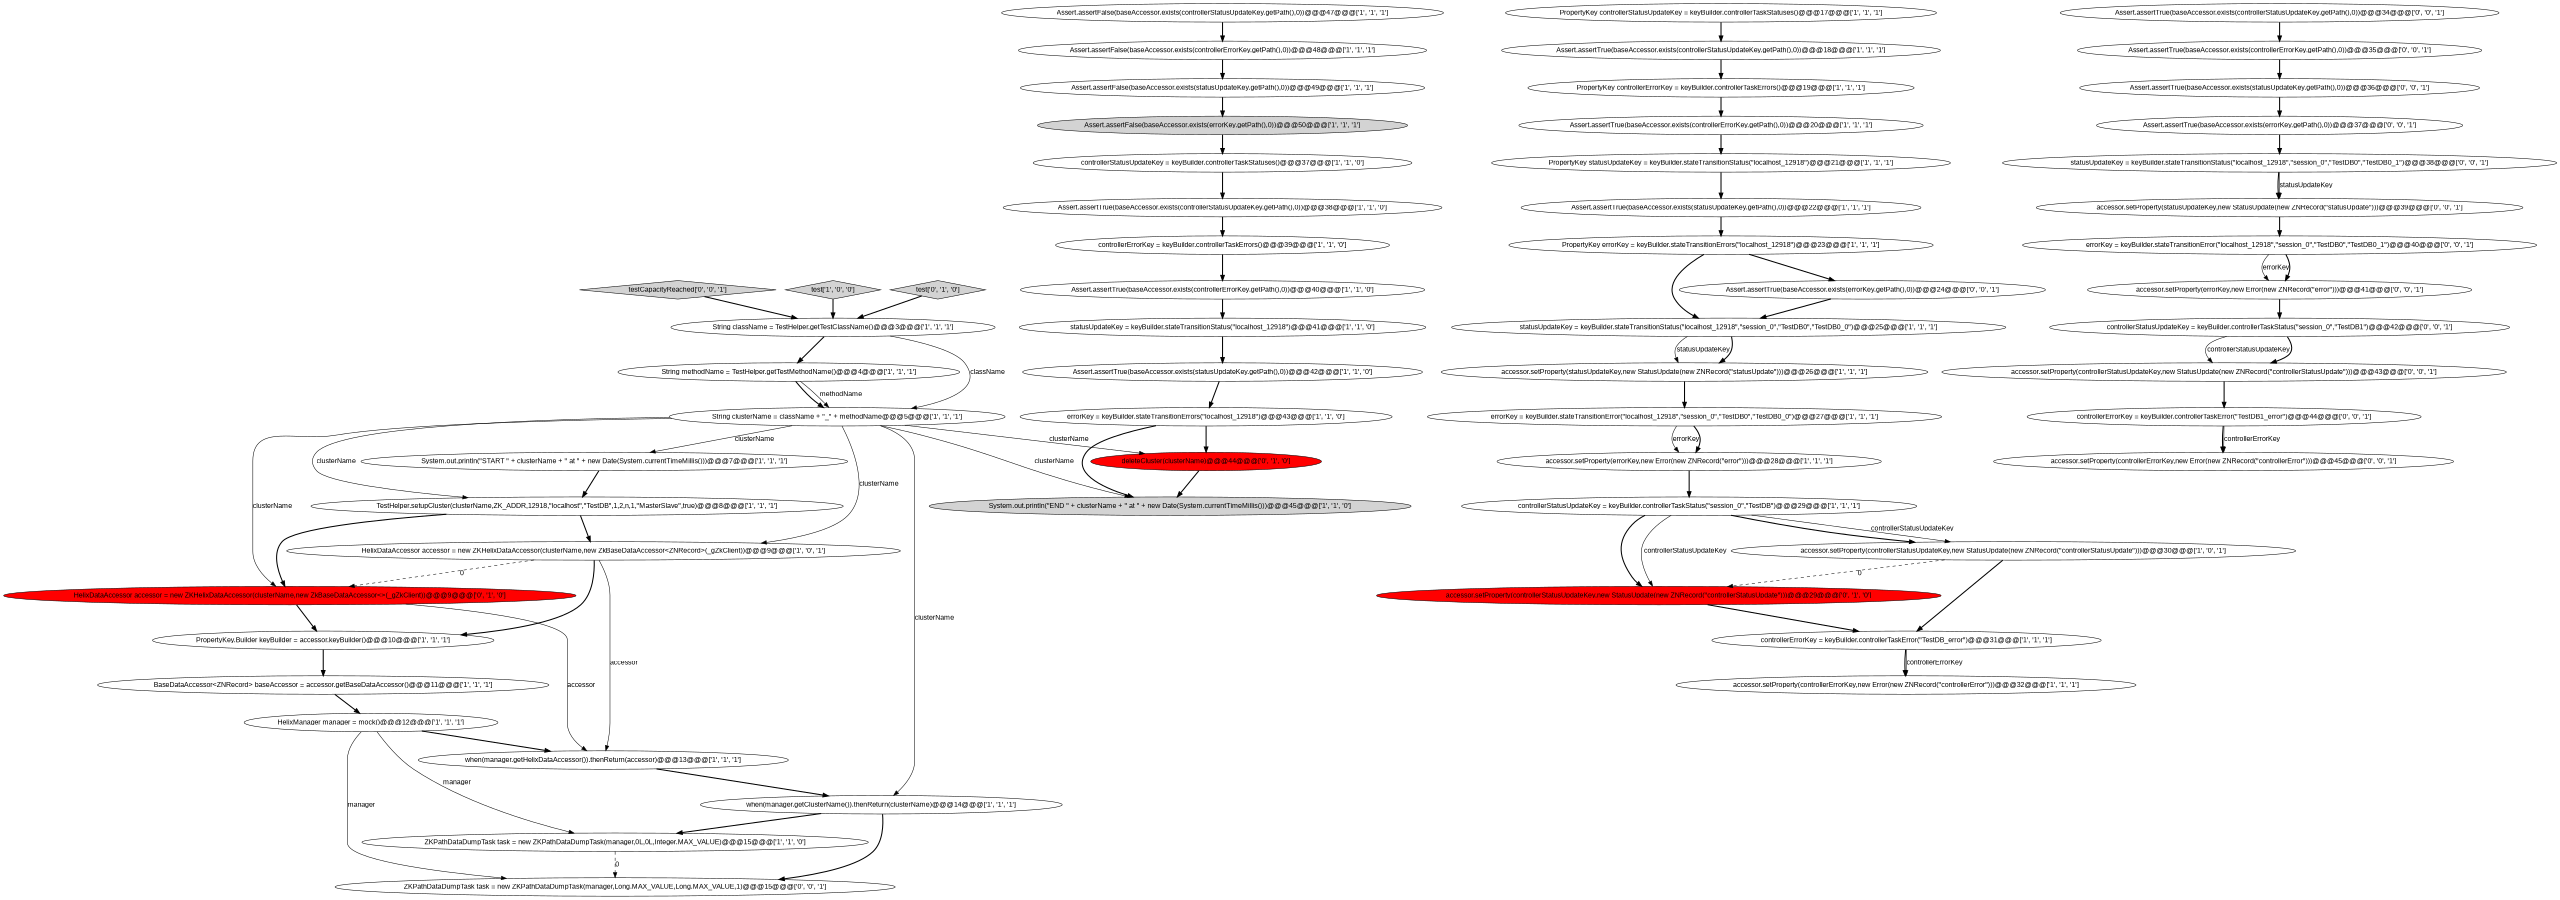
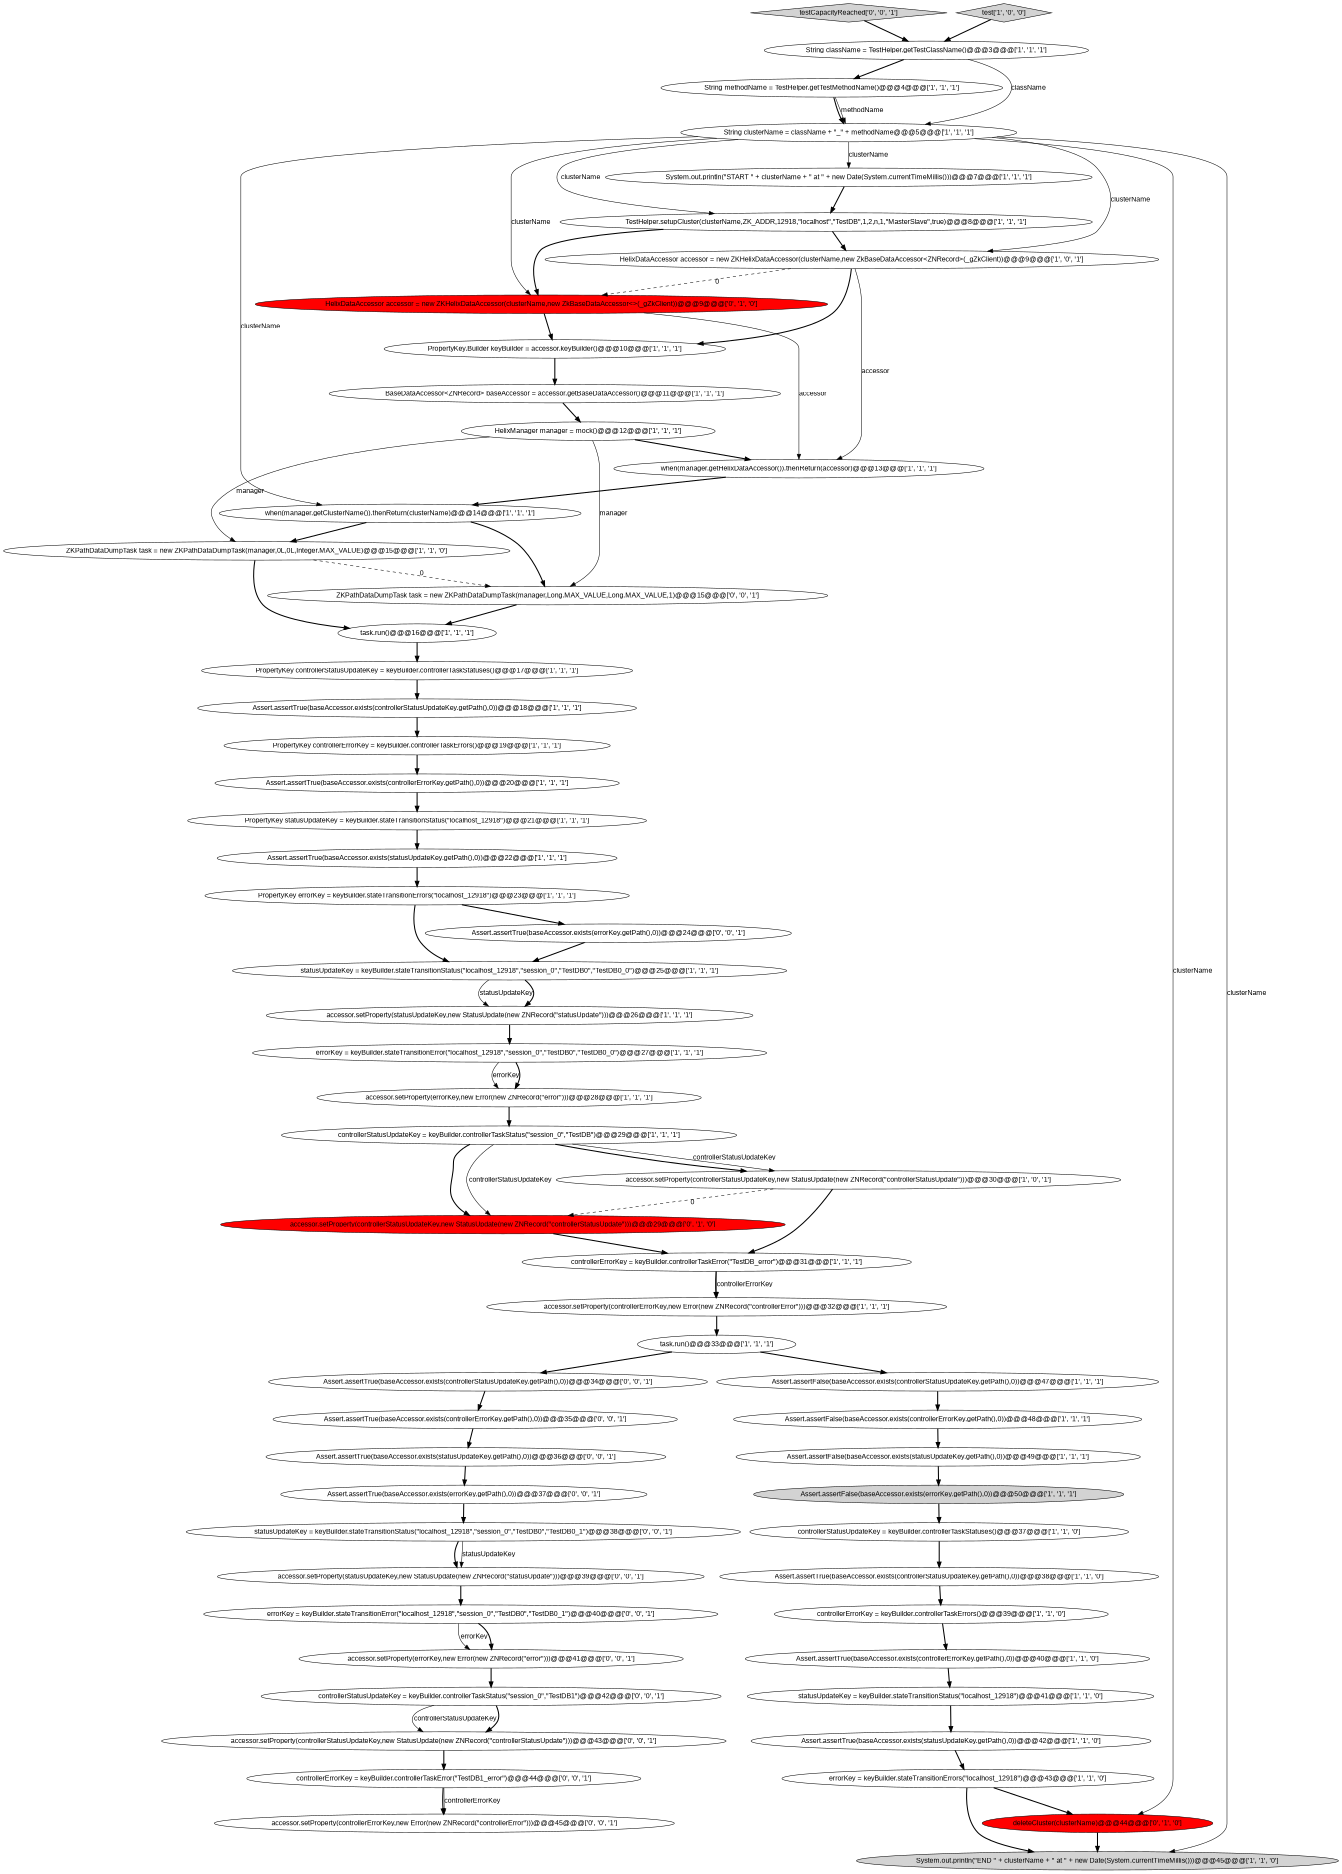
(938, 290) -> none
none -> (417, 633)
none -> (717, 1344)
